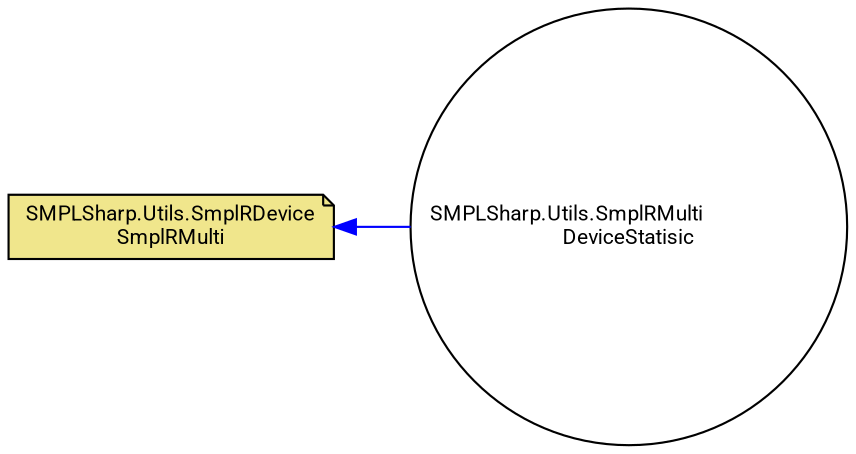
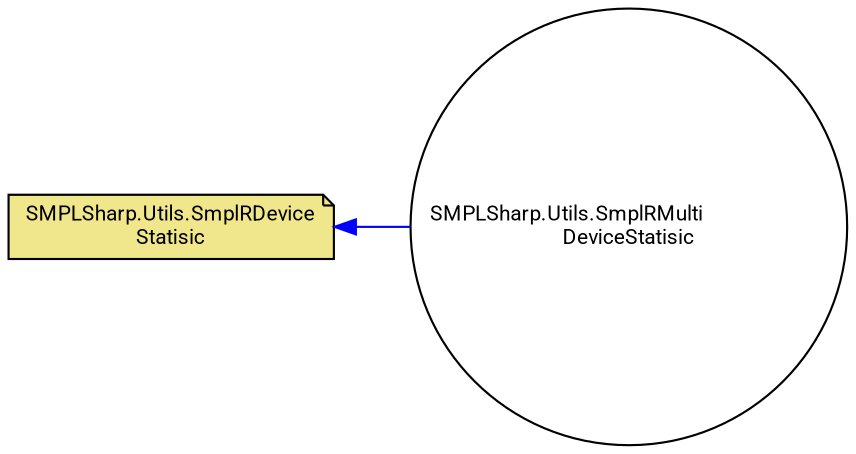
(171, 227) -> (171, 227)
